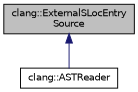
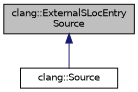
(69, 78) -> (69, 78)
